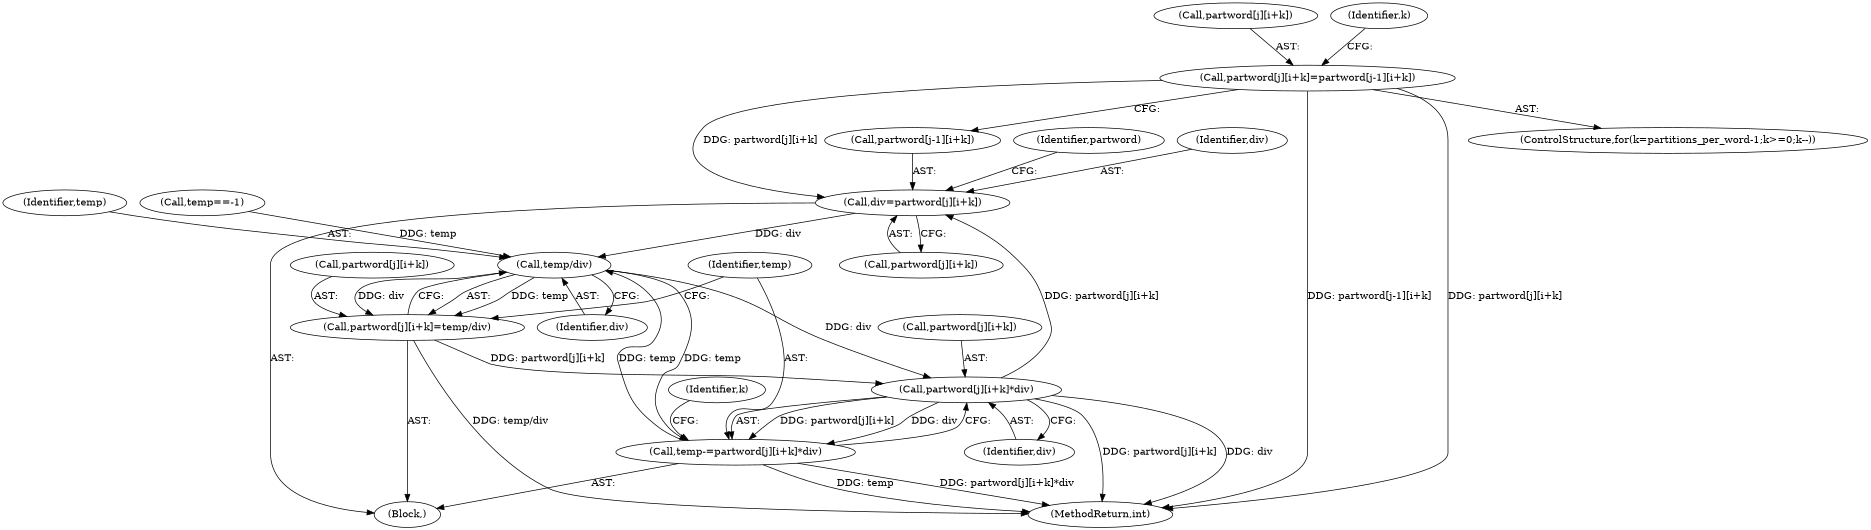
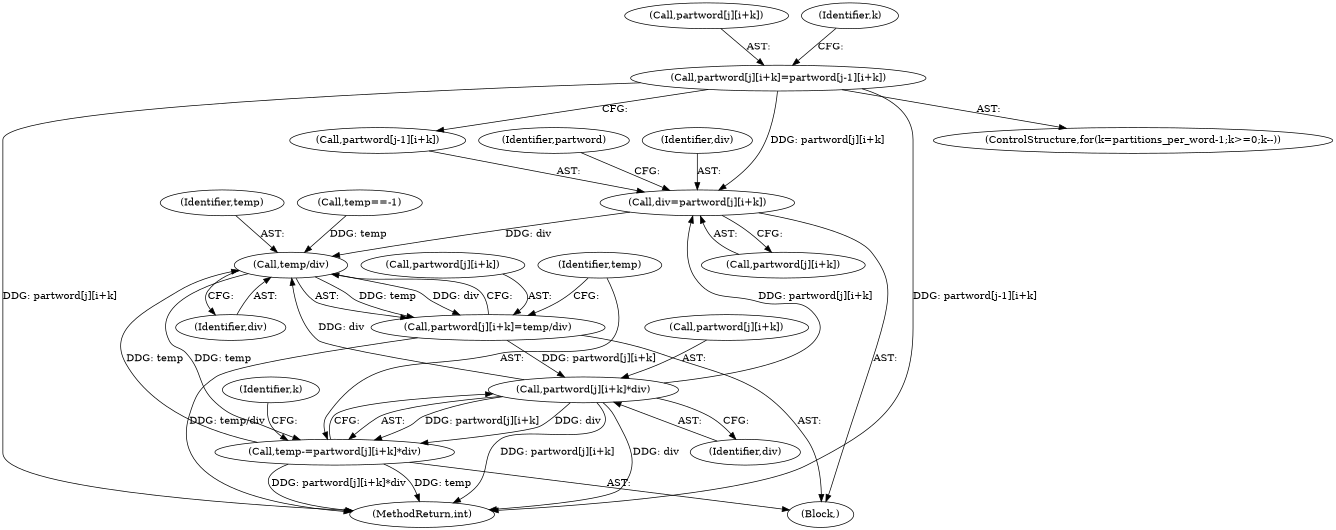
(768, 312) -> (390, 357)
